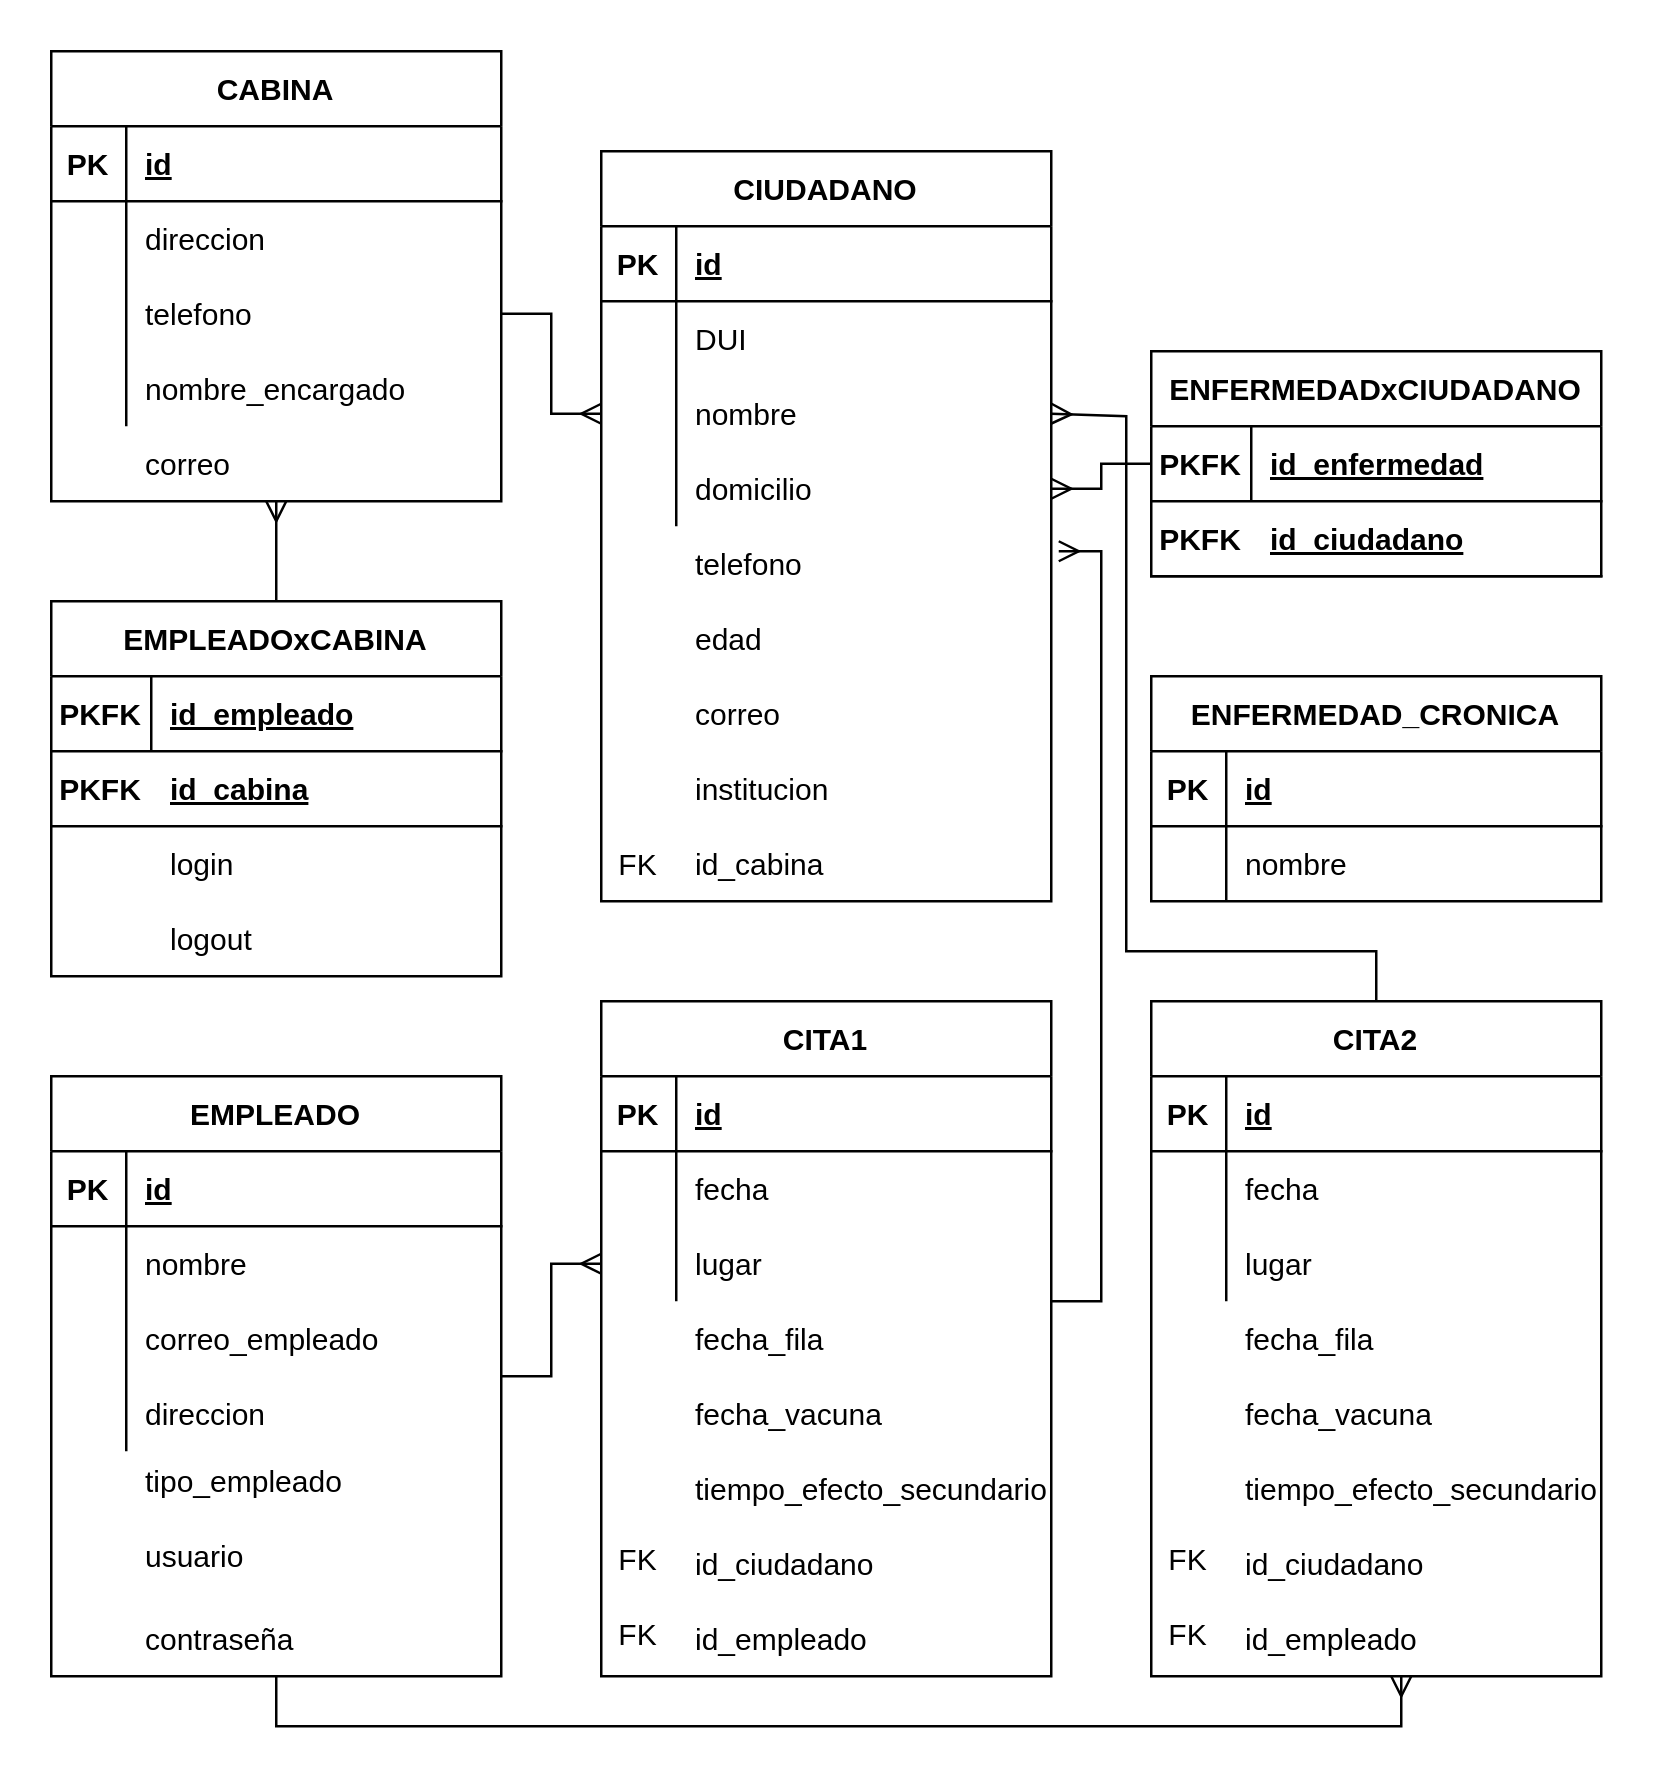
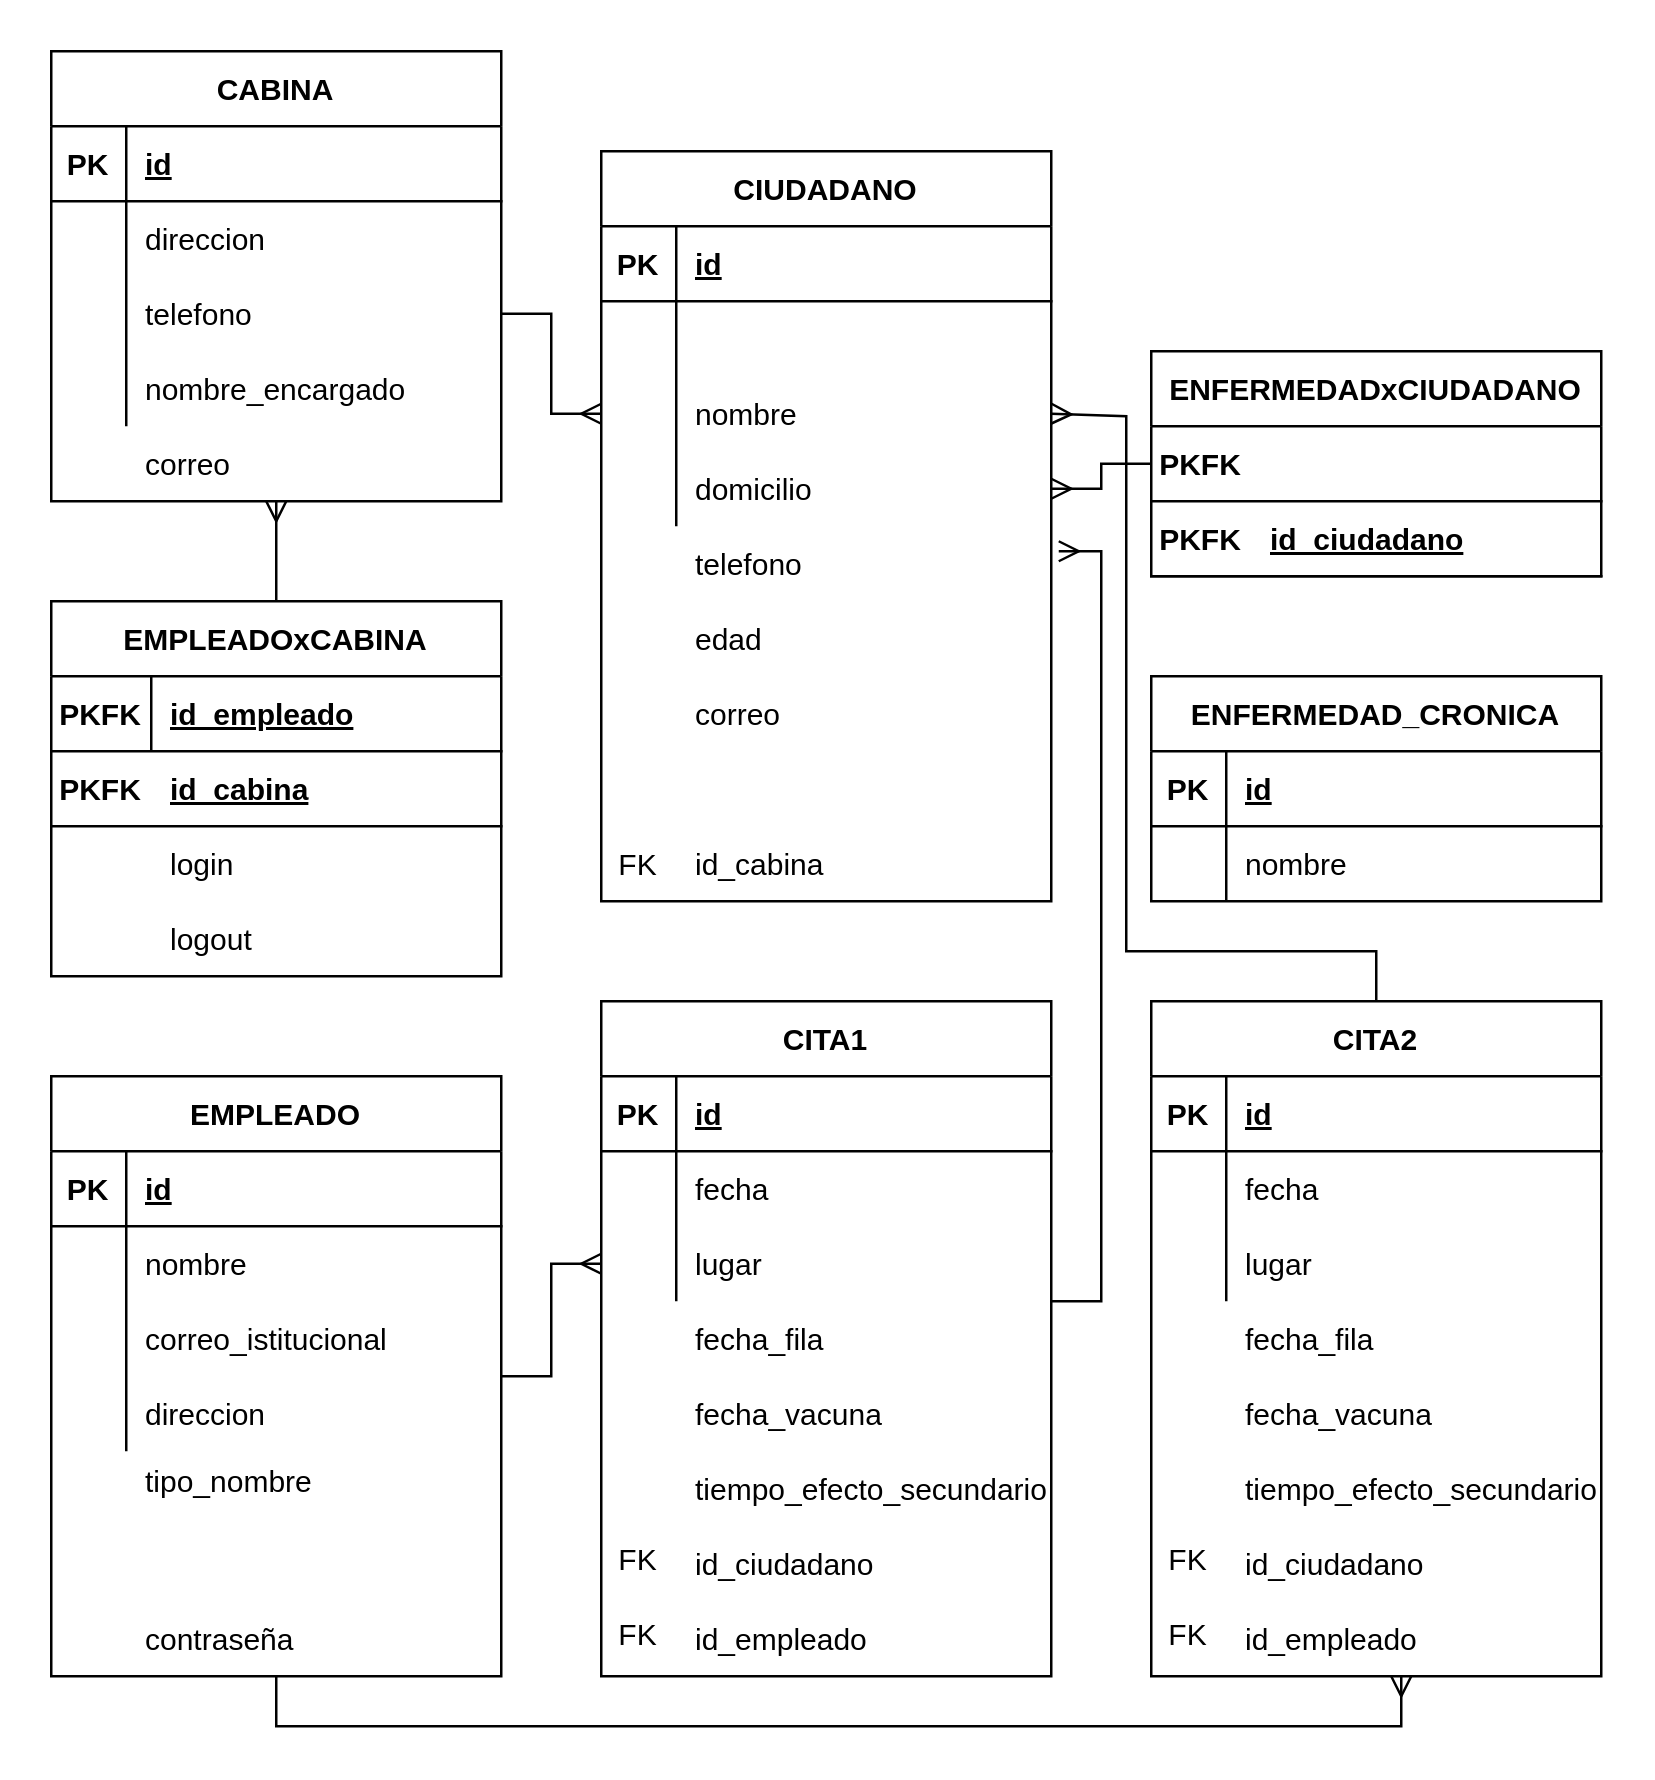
(864, 339) -> none
(1426, 464) -> none
(864, 789) -> none
(267, 1340) -> (289, 1340)
(246, 1482) -> (234, 1482)
(314, 1556) -> none
